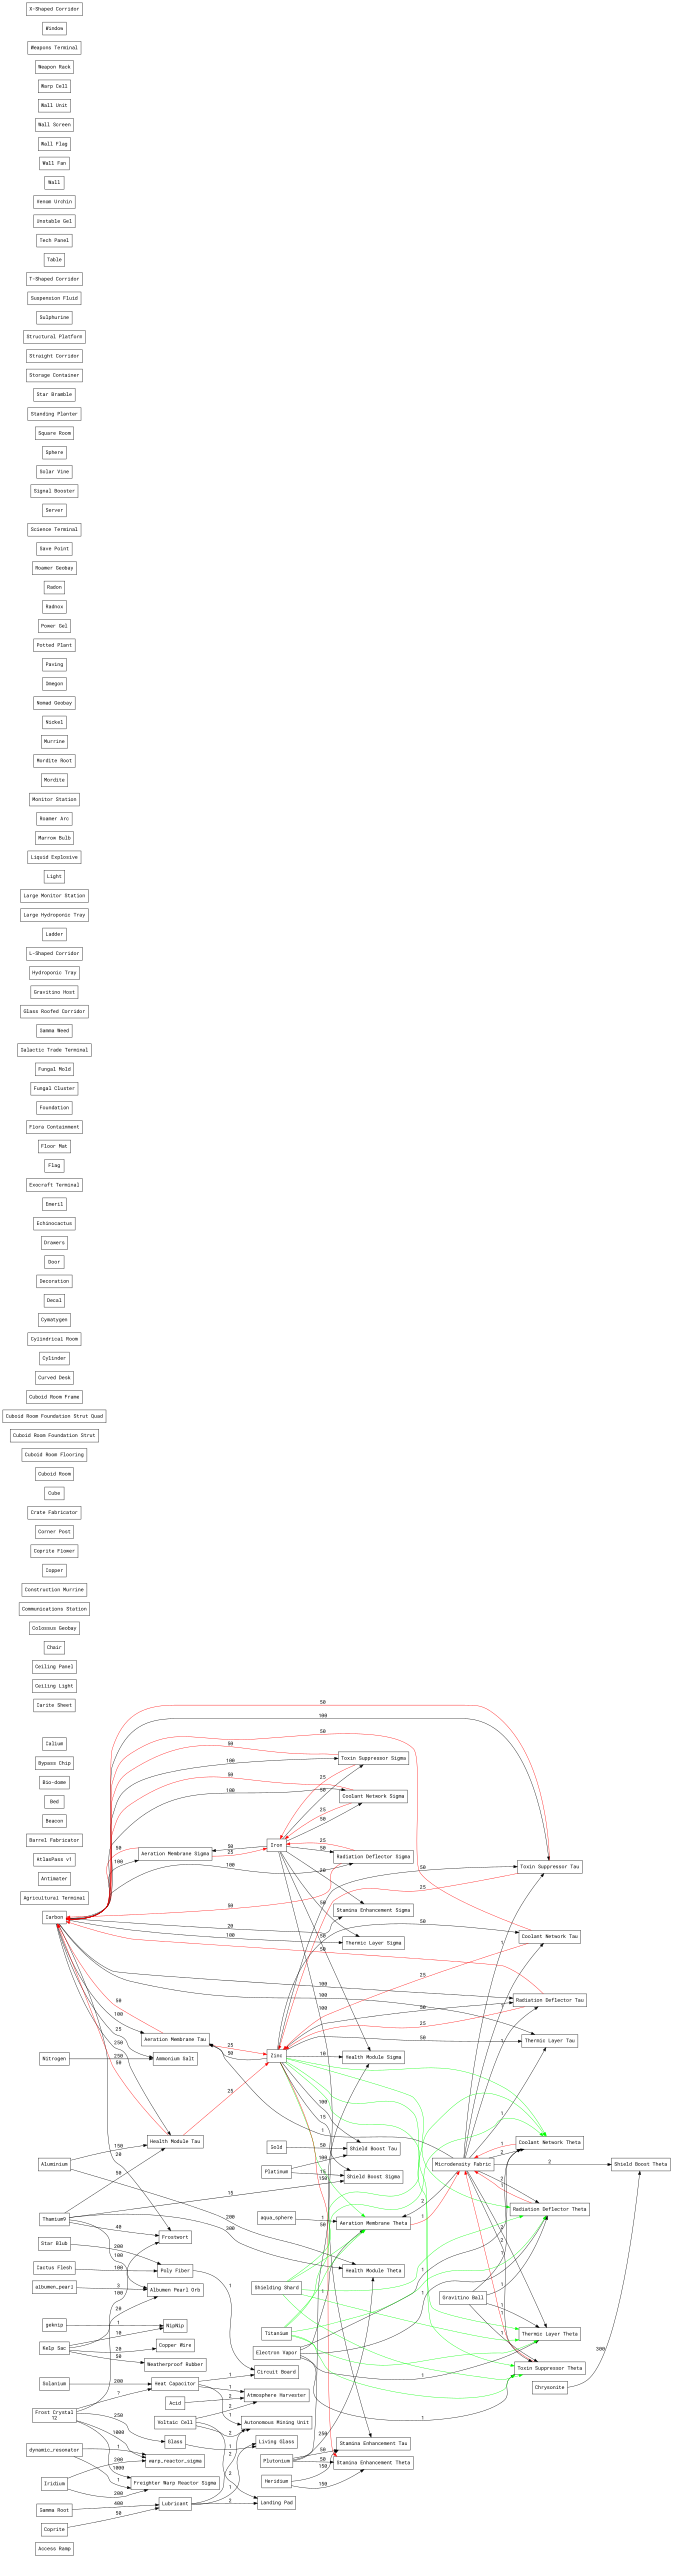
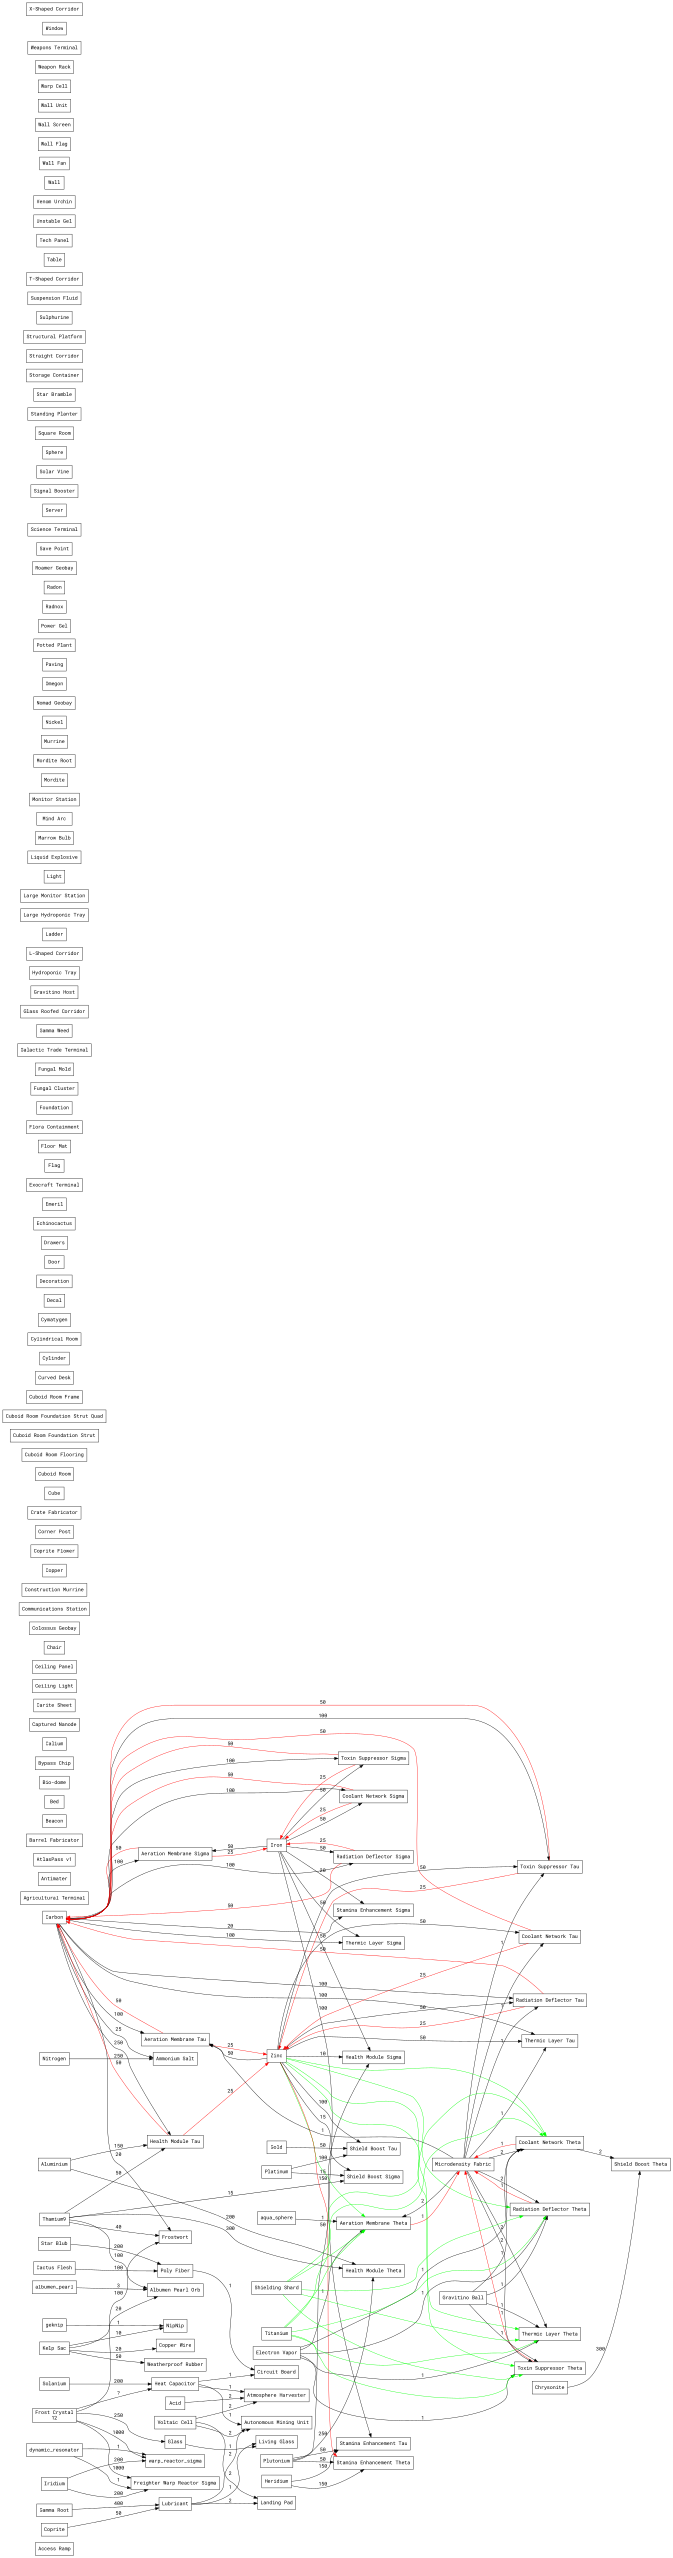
(54, 819) -> (54, 819)
none -> (54, 1725)
(551, 2165) -> (594, 2153)
